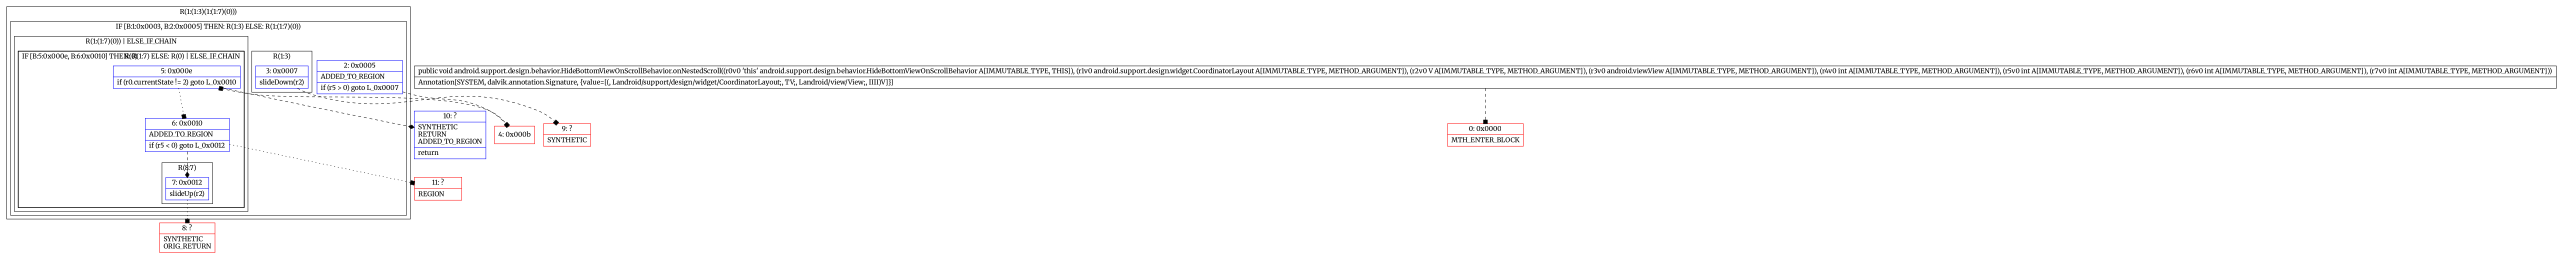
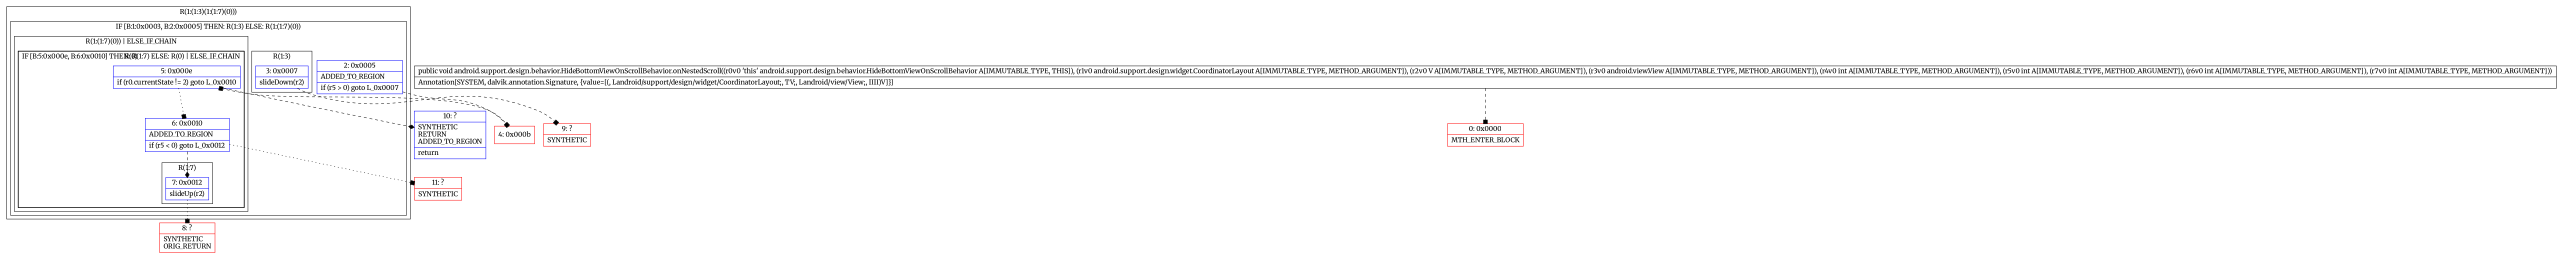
(187, 168) -> (187, 168)
(431, 194) -> (438, 194)
